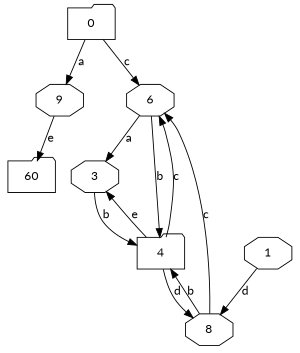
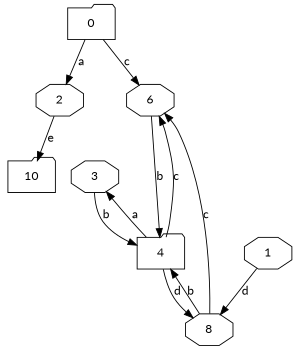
(60, 100) -> (60, 100)
(125, 135) -> none
(32, 177) -> (32, 177)
(135, 215) -> (135, 215)
